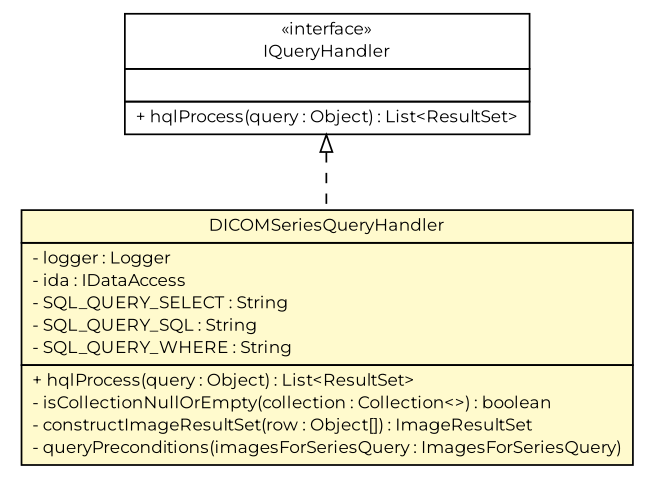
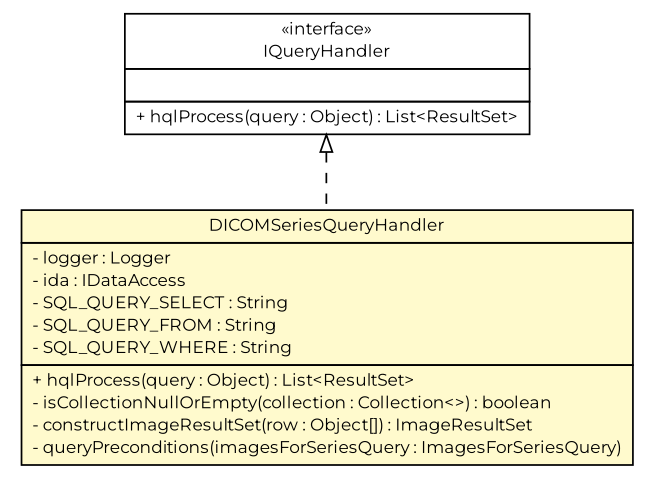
(146, 326) -> (155, 326)
